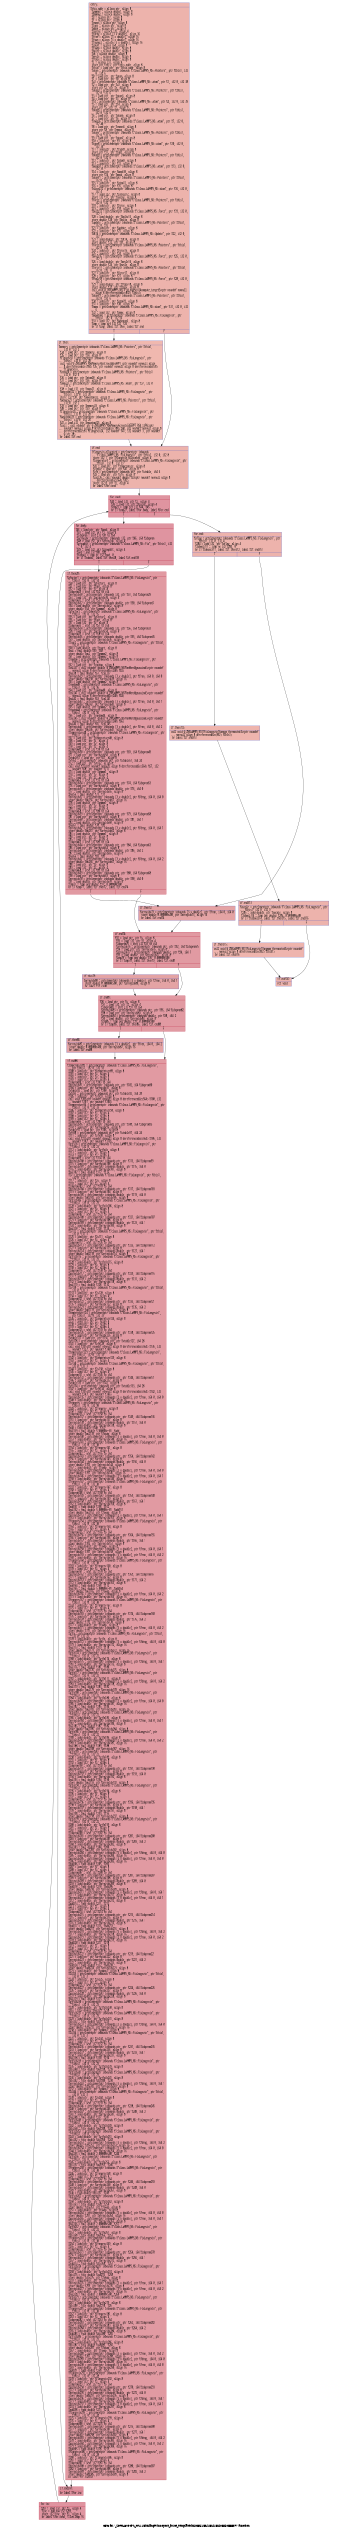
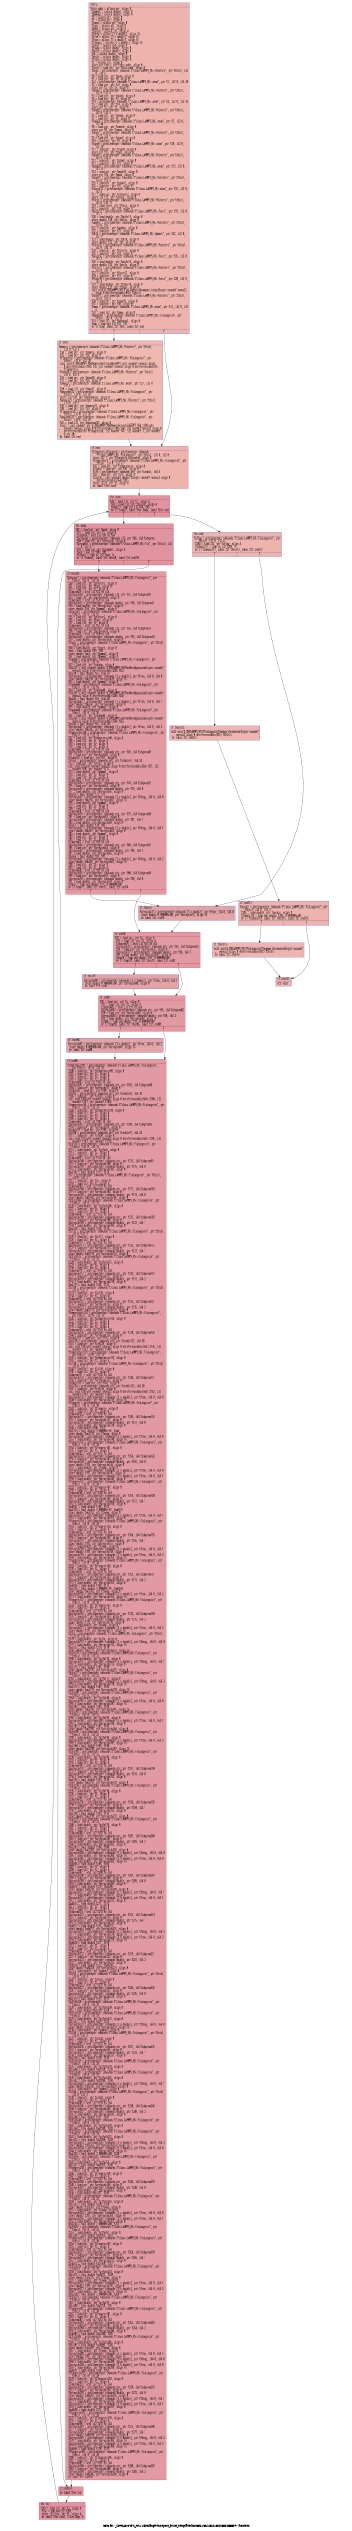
(113, 206) -> (114, 206)
